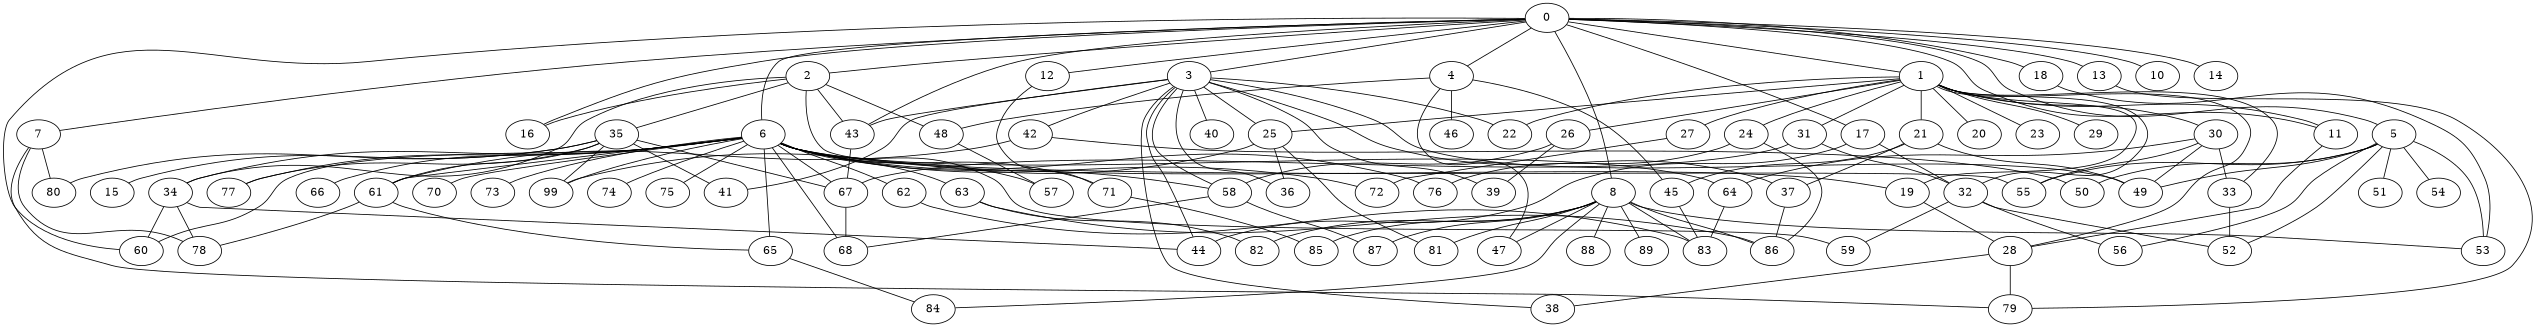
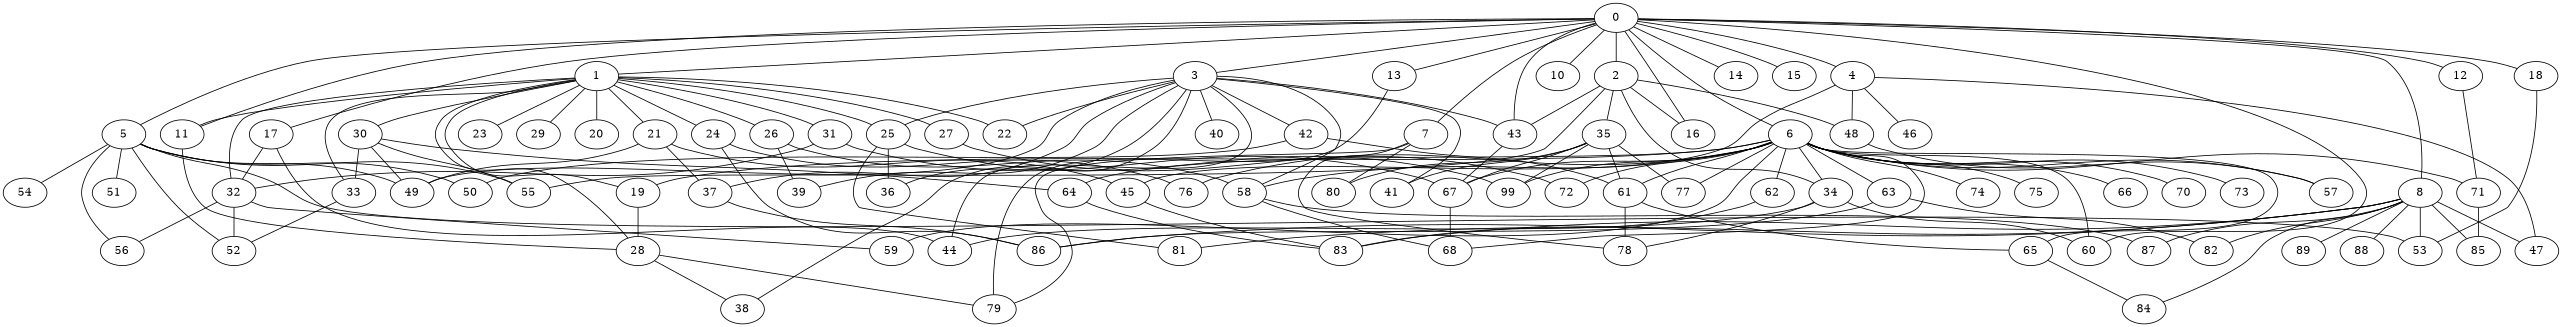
(362, 157) -> (1708, 42)
